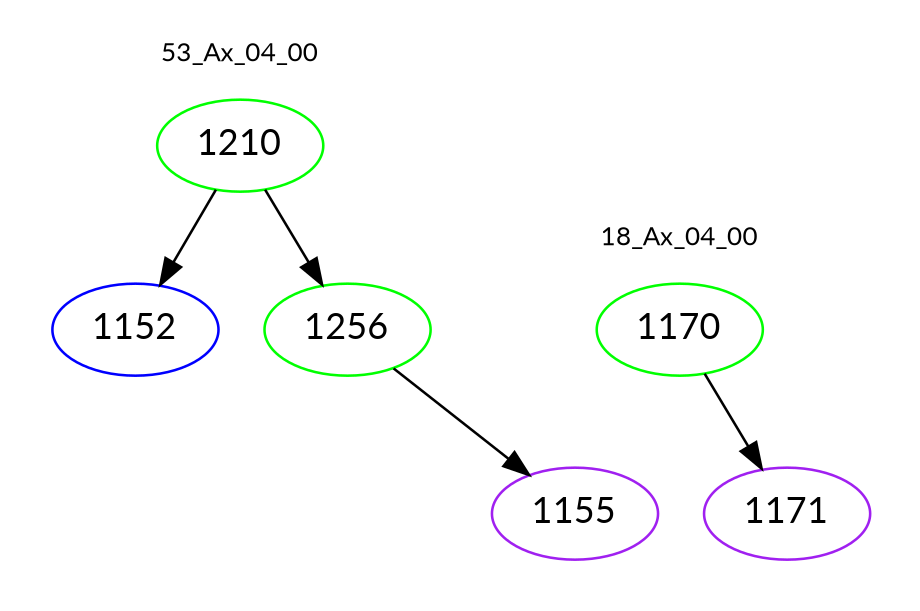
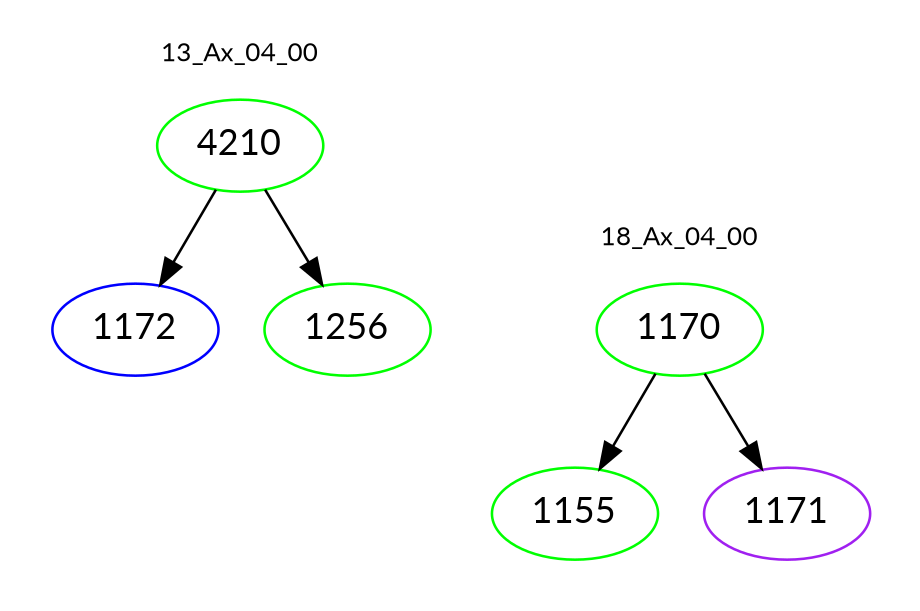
(240, 55) -> (240, 55)
(240, 146) -> (240, 146)
(135, 330) -> (135, 330)
(451, 414) -> (634, 410)
(575, 514) -> (575, 514)
